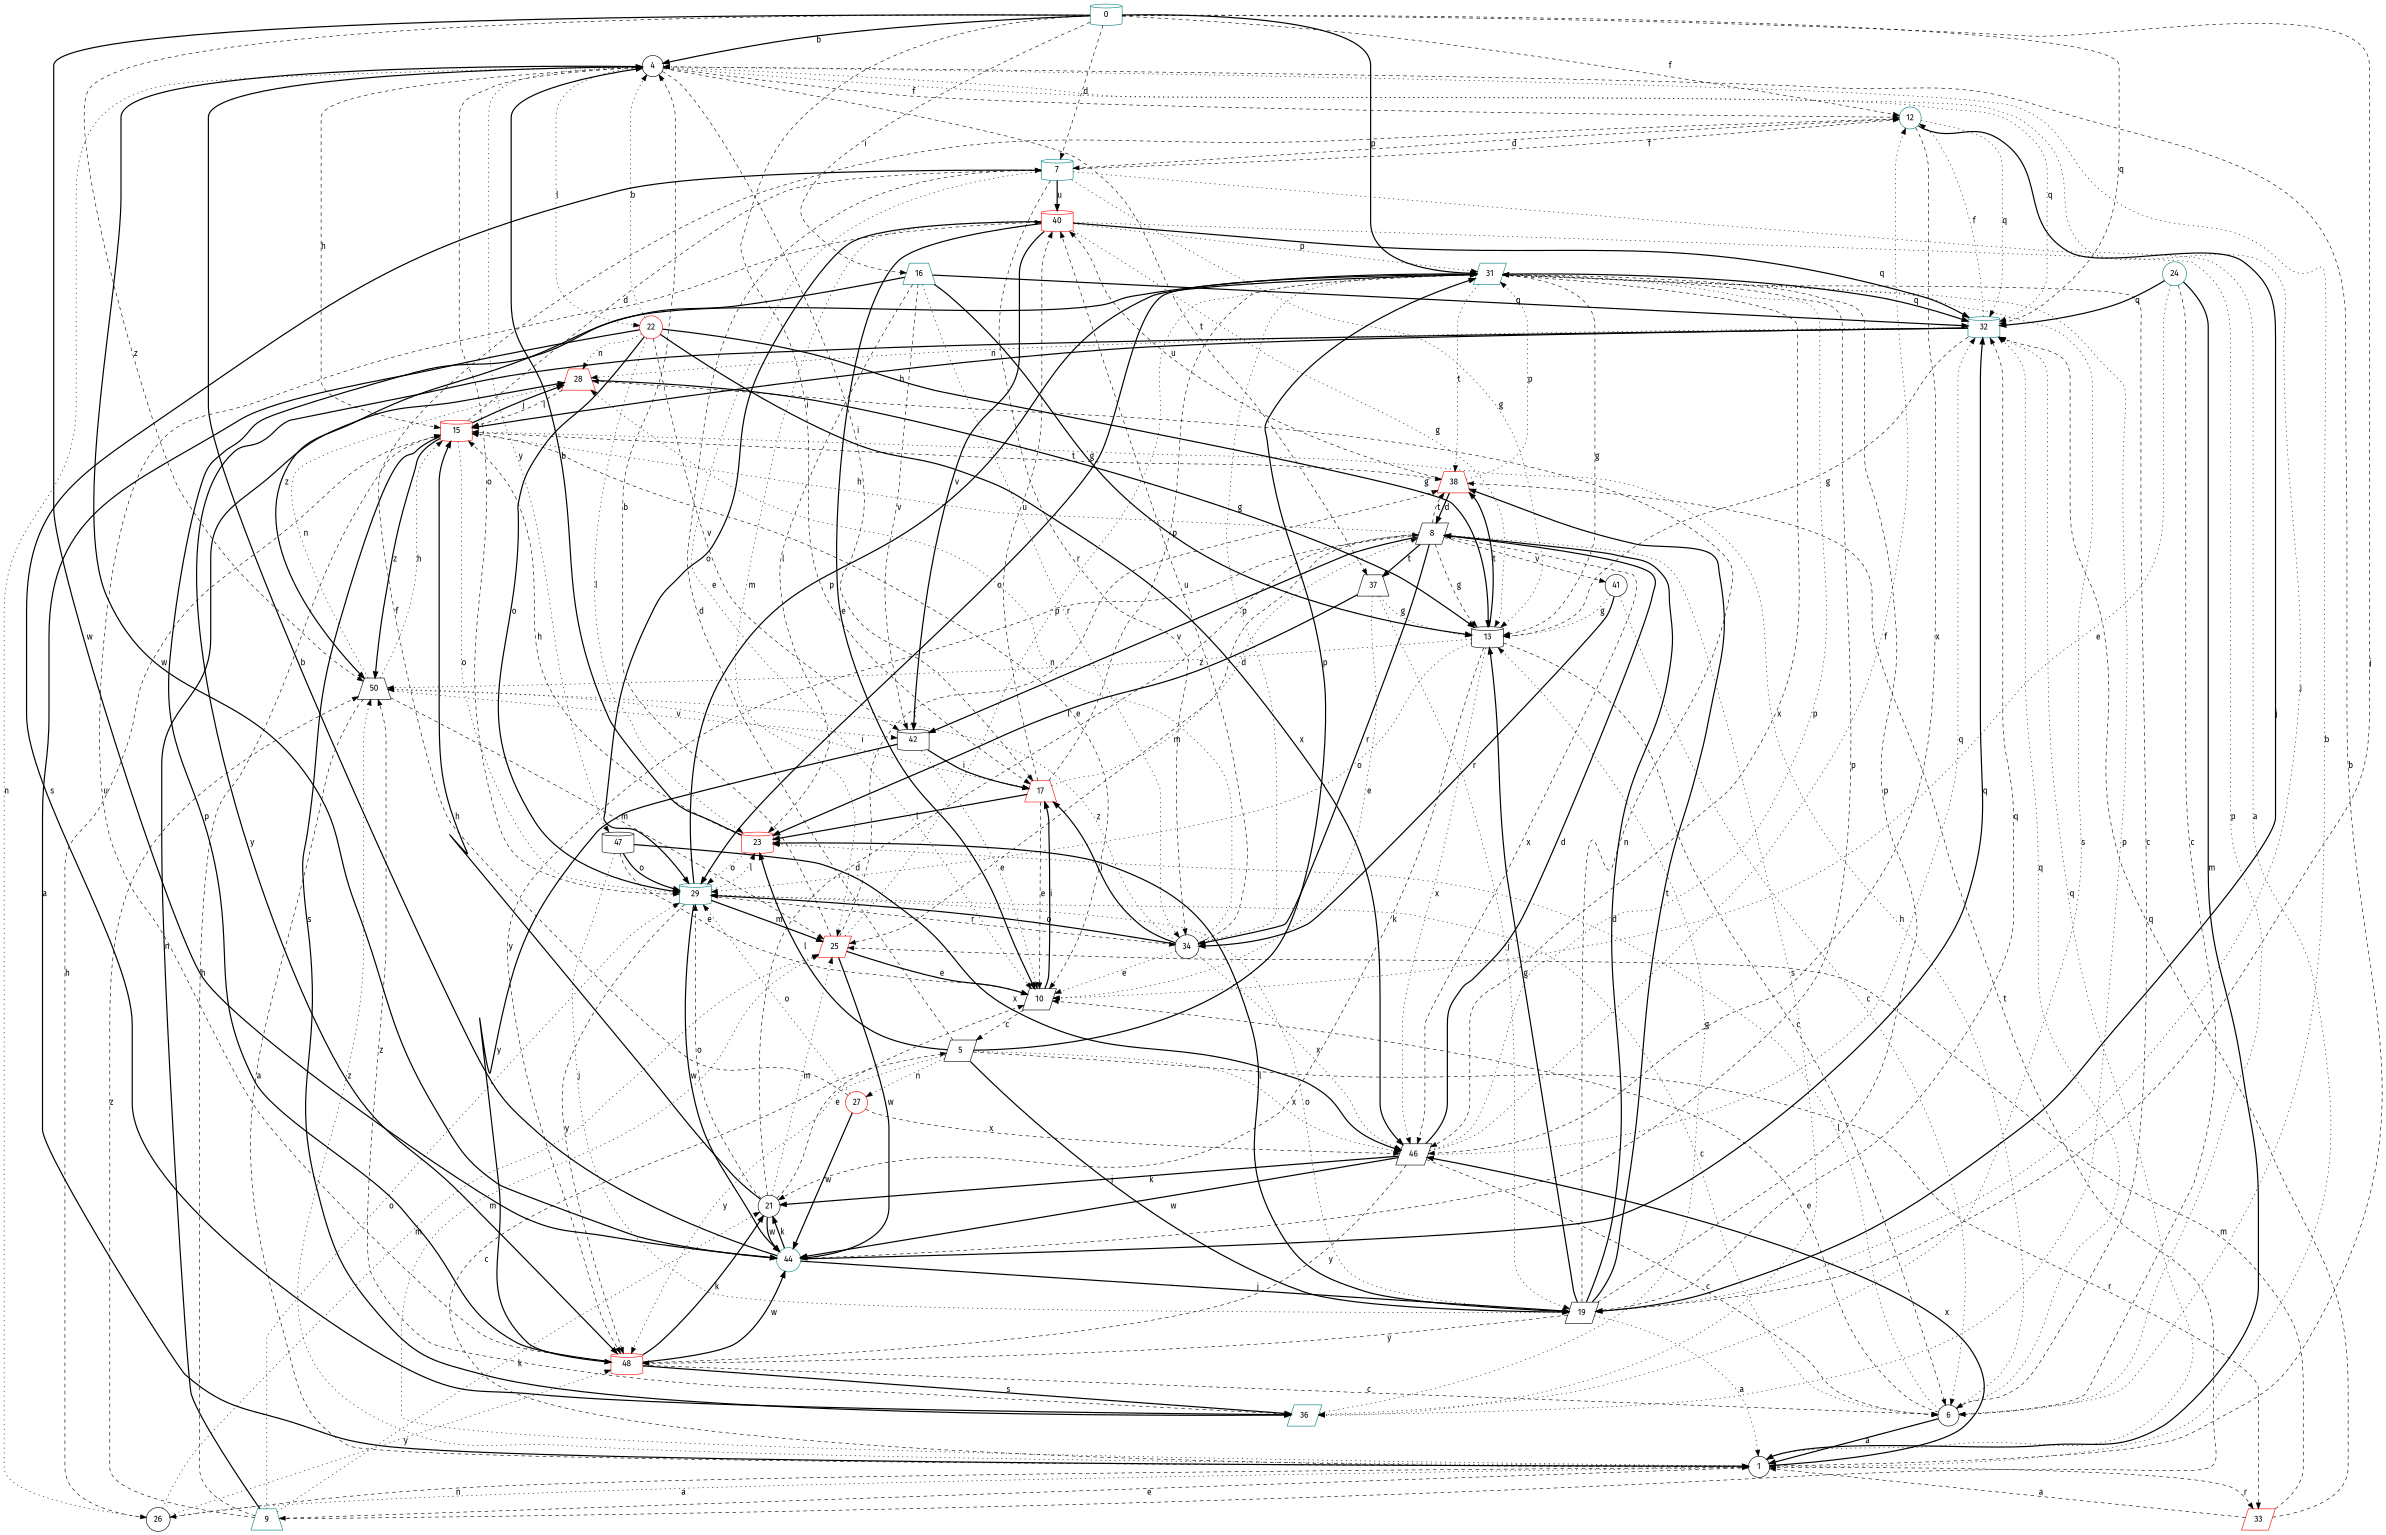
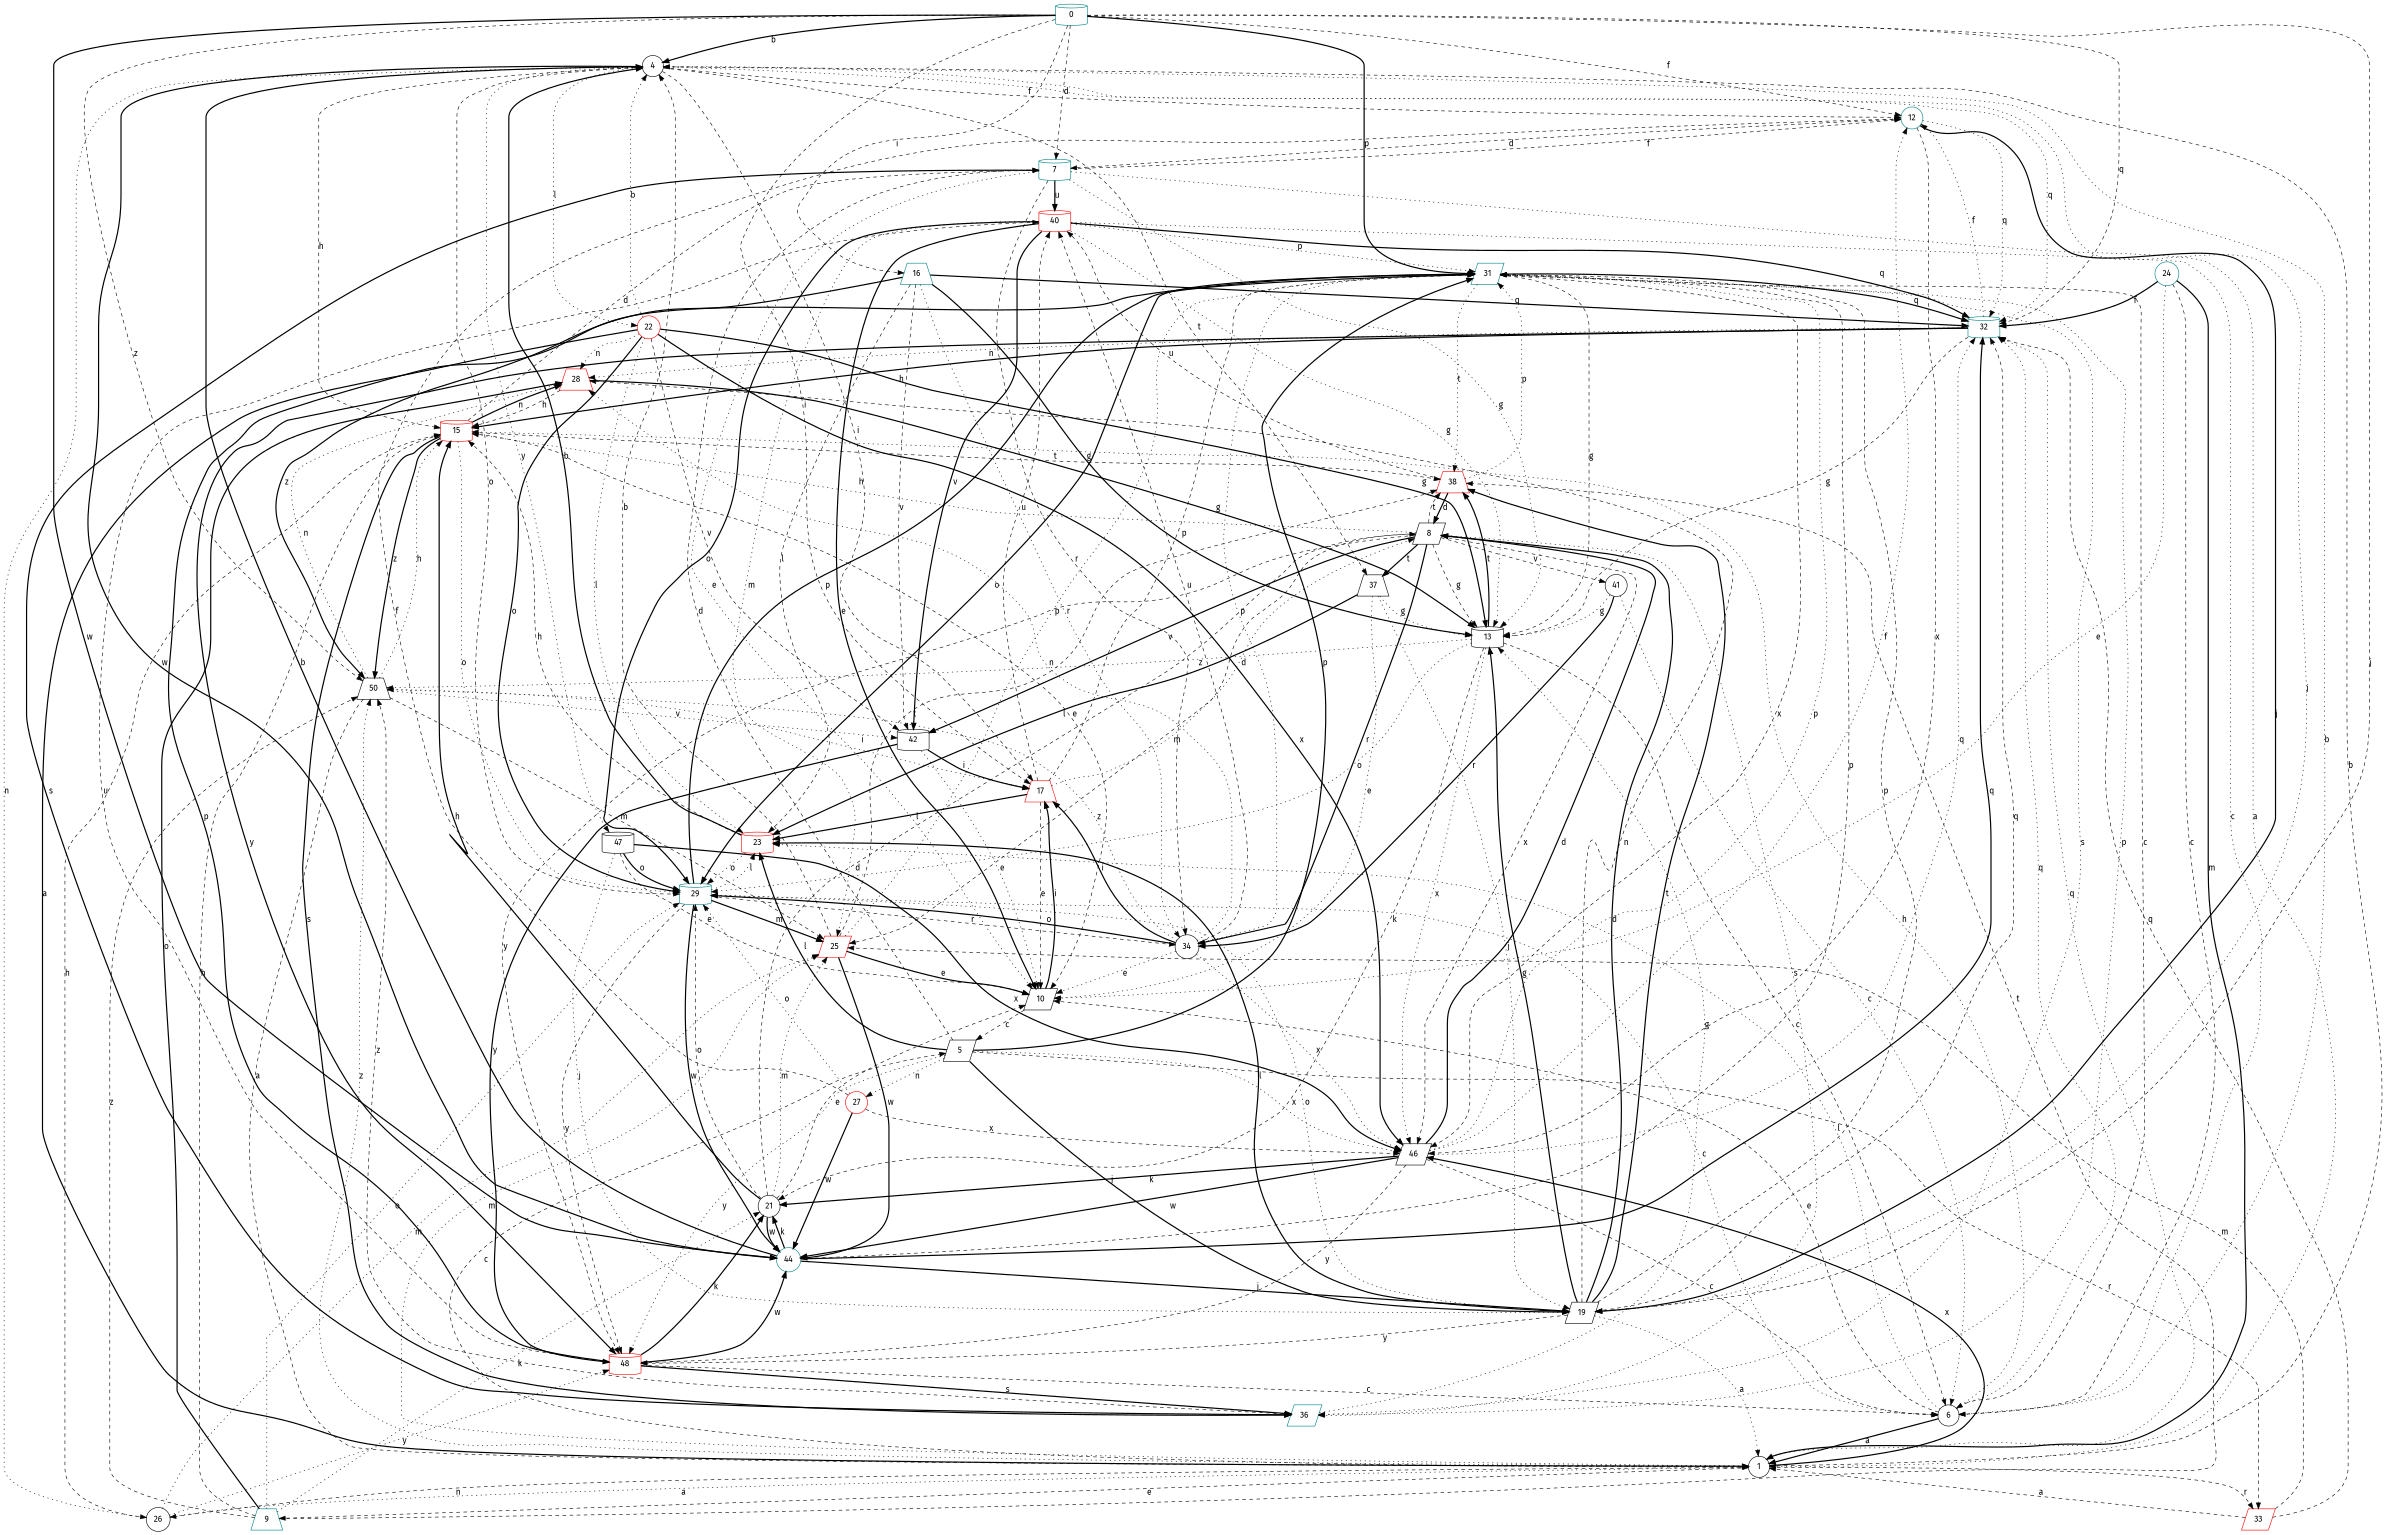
(2138, 301) -> (2135, 301)
(524, 405) -> (521, 405)
(544, 405) -> (545, 405)
(2233, 817) -> (2233, 817)
(167, 947) -> (167, 947)
